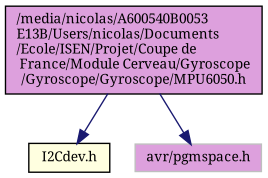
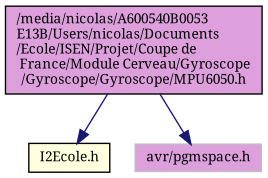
(69, 158) -> (69, 158)
